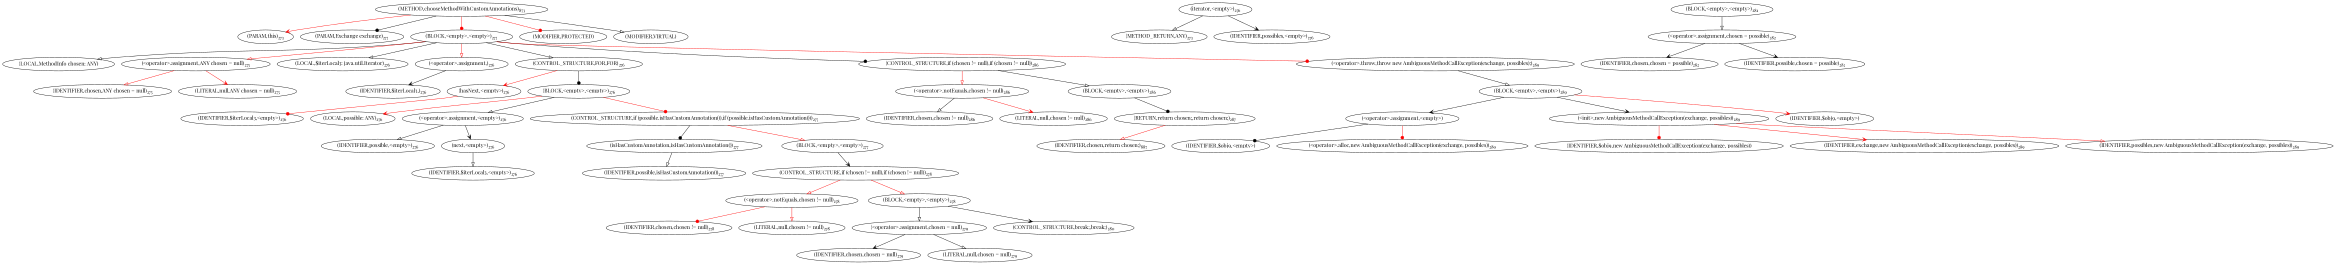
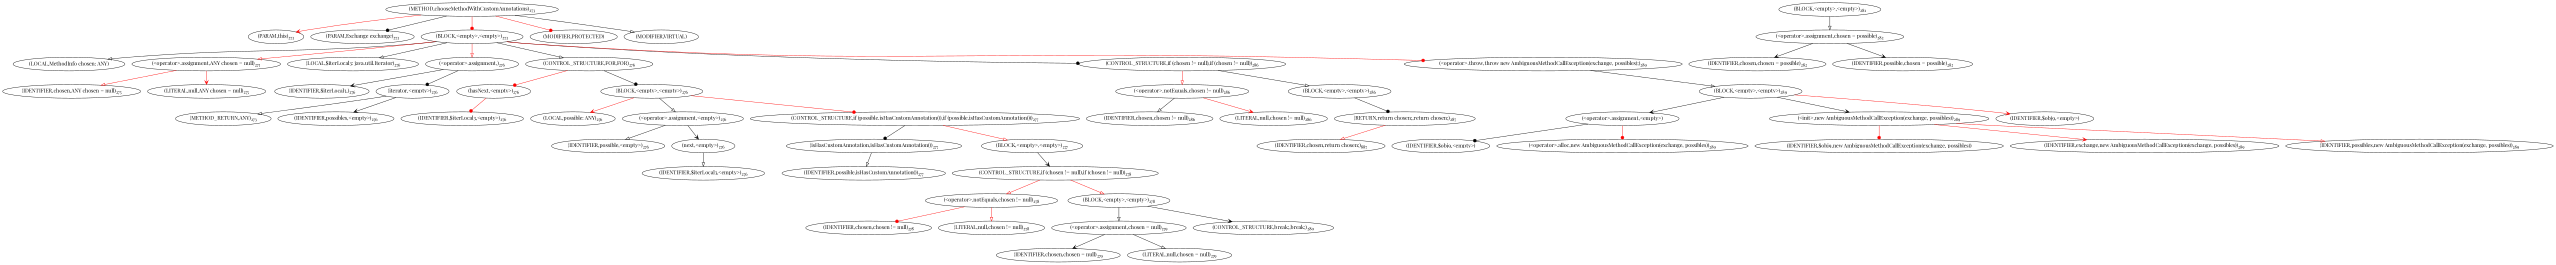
(522, 9) -> (532, 9)
none -> (444, 77)
(532, 78) -> (542, 78)
